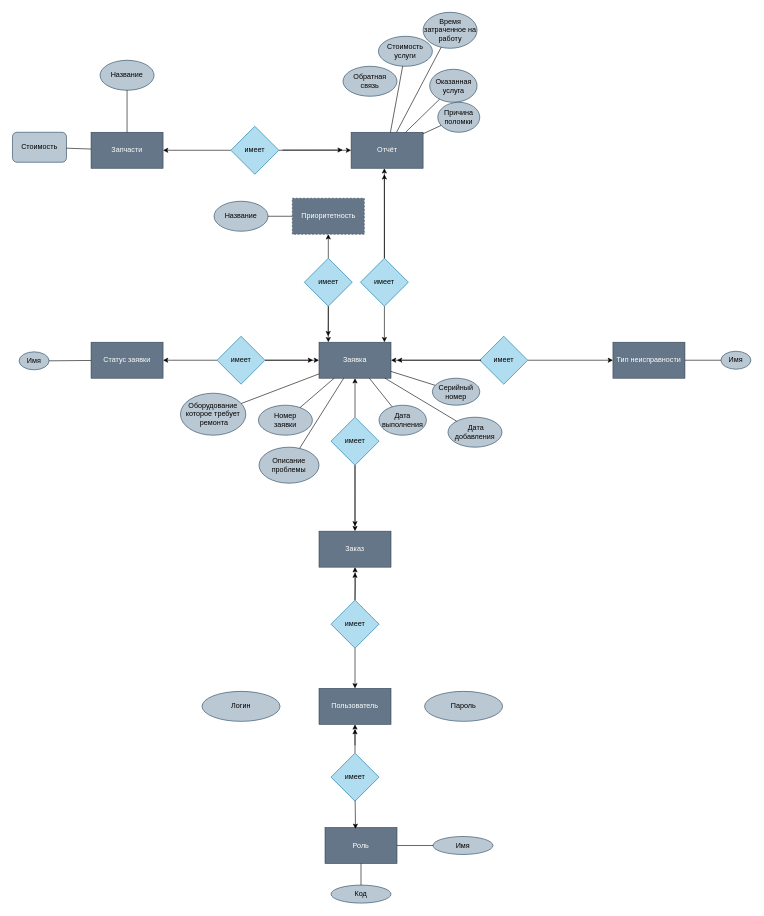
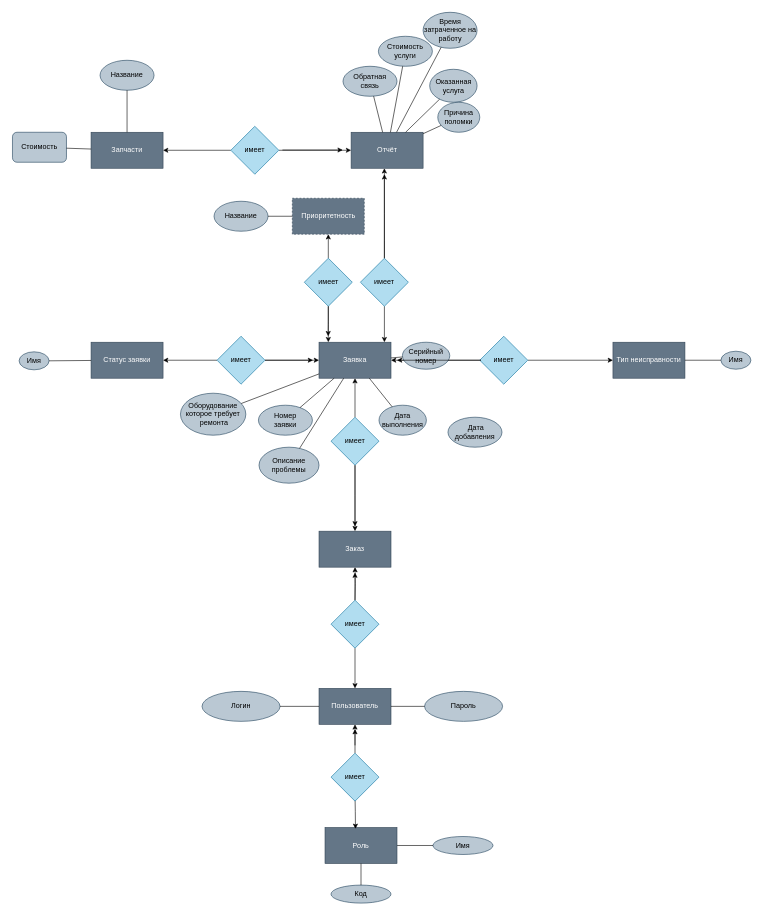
none -> (378, 115)
(456, 392) -> (426, 356)
(421, 400) -> none
none -> (300, 707)
none -> (407, 707)
